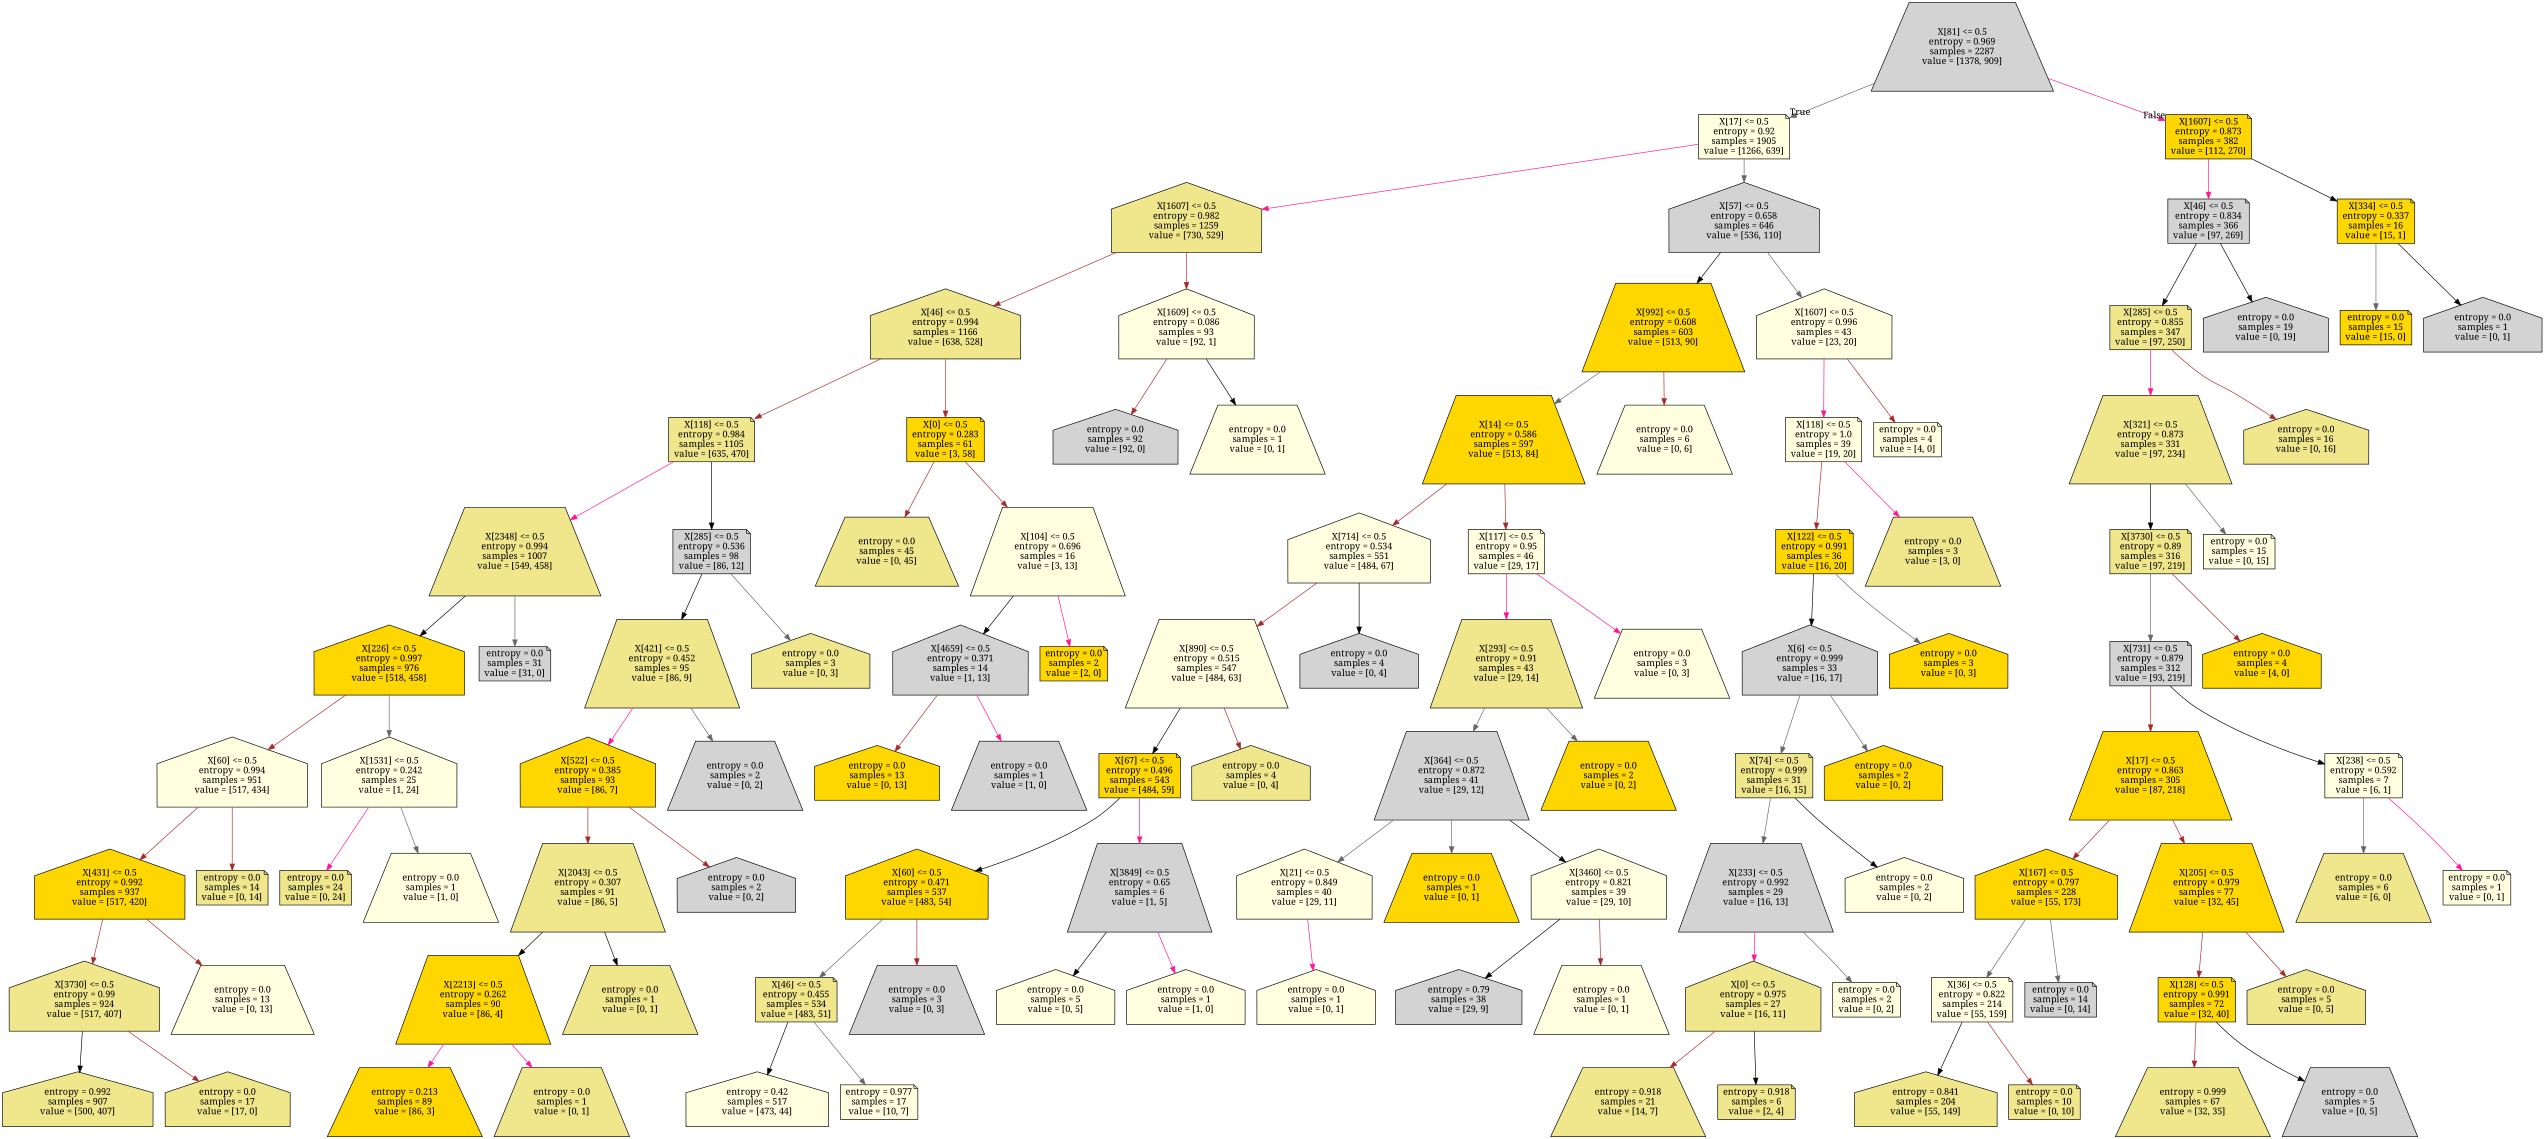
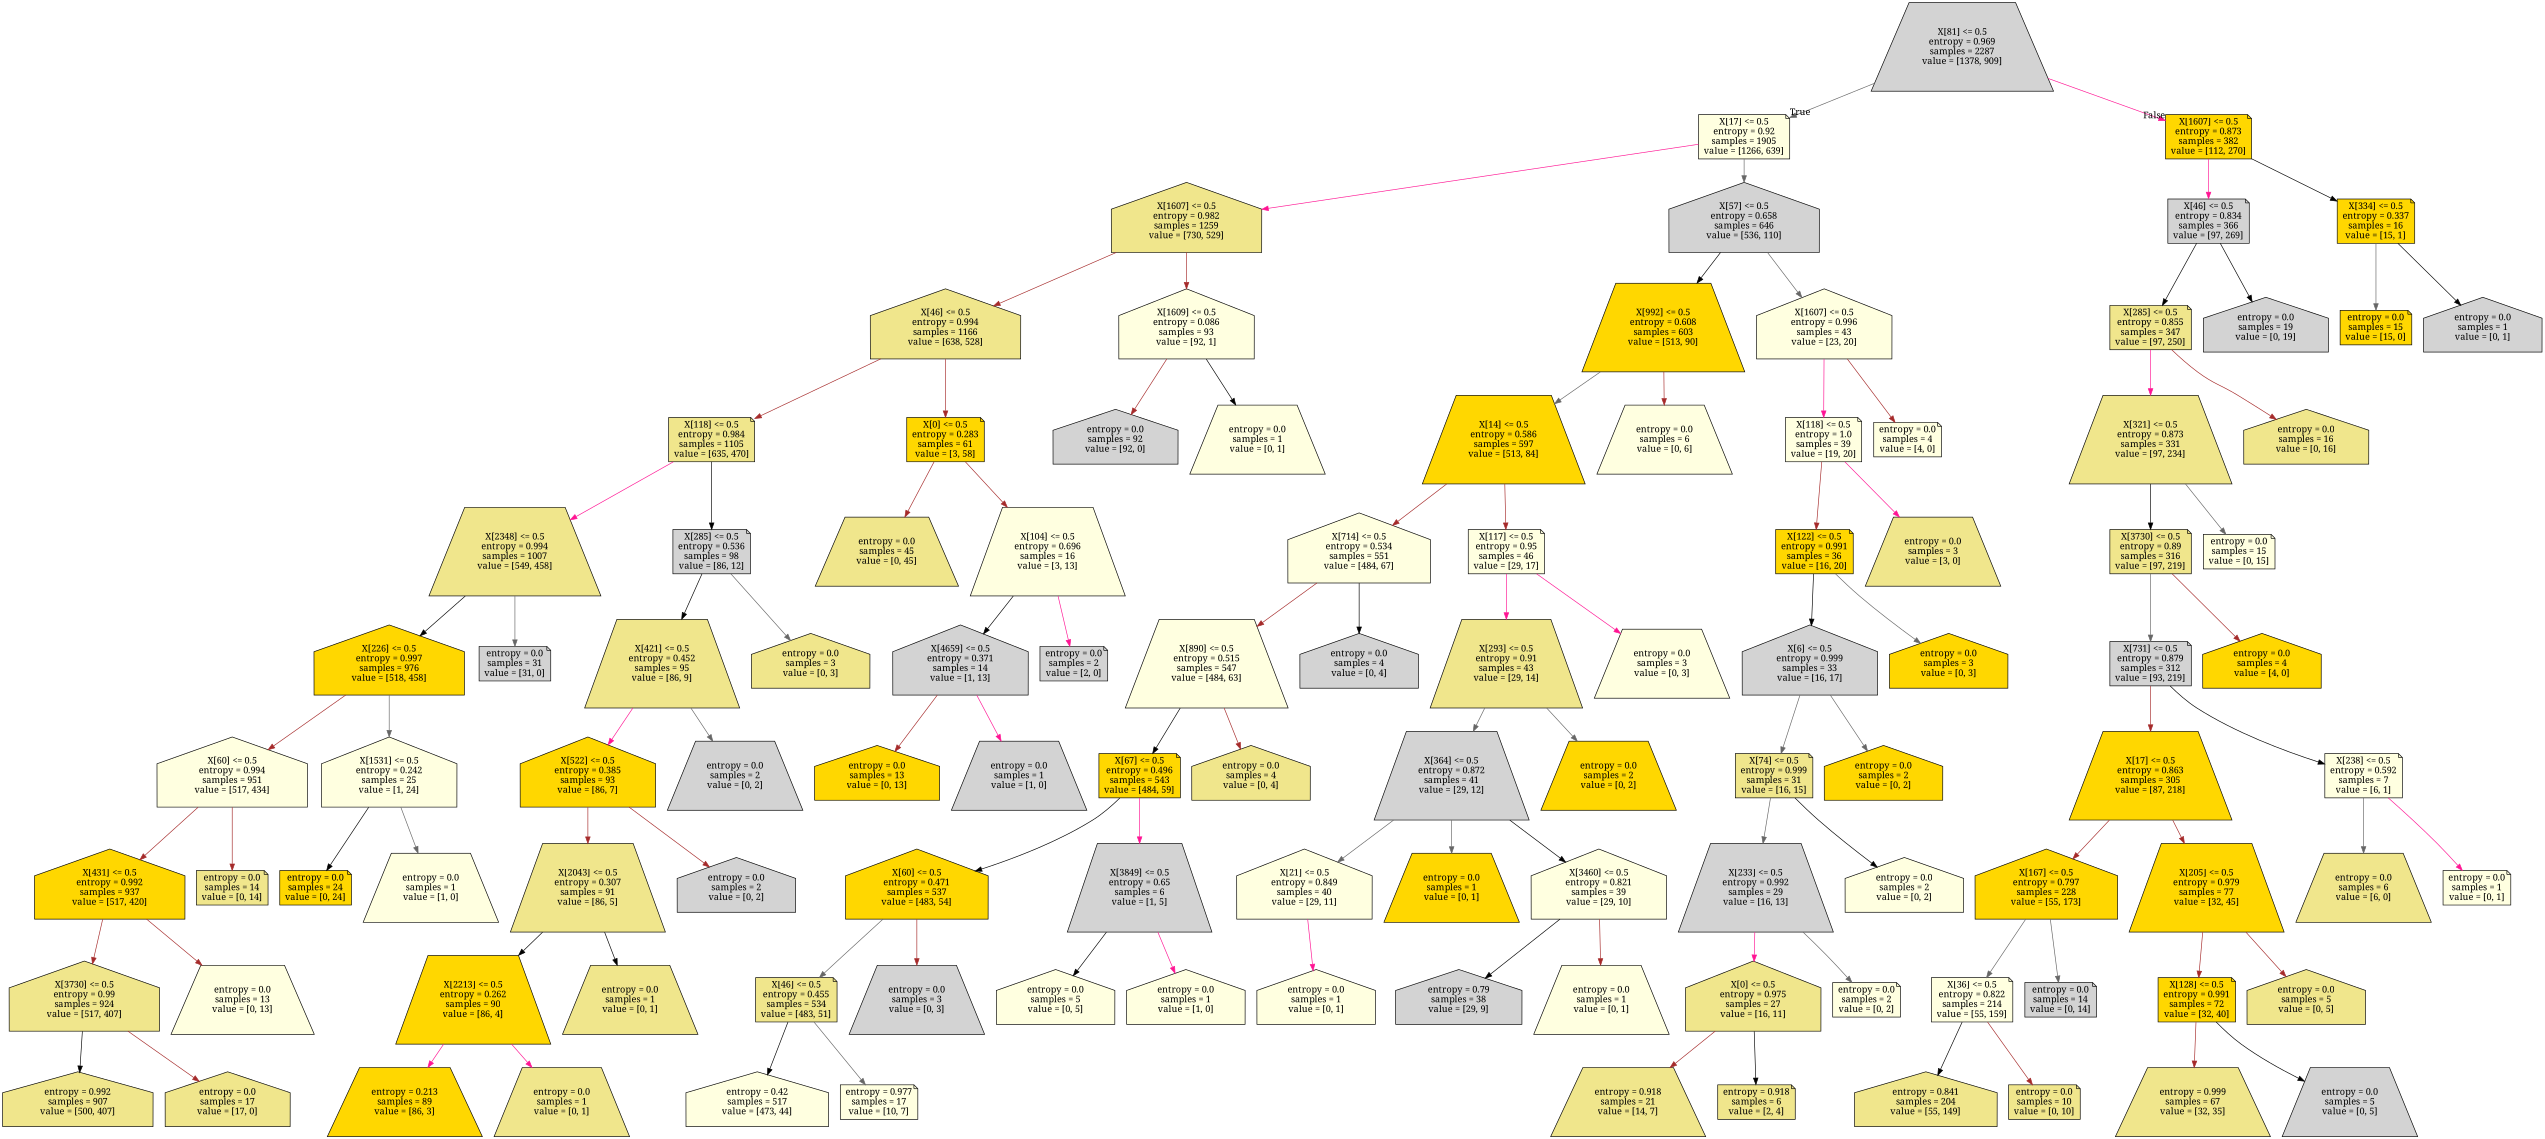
(1074, 664) -> (1074, 664)
(350, 836) -> (350, 836)
(316, 888) -> (316, 888)
